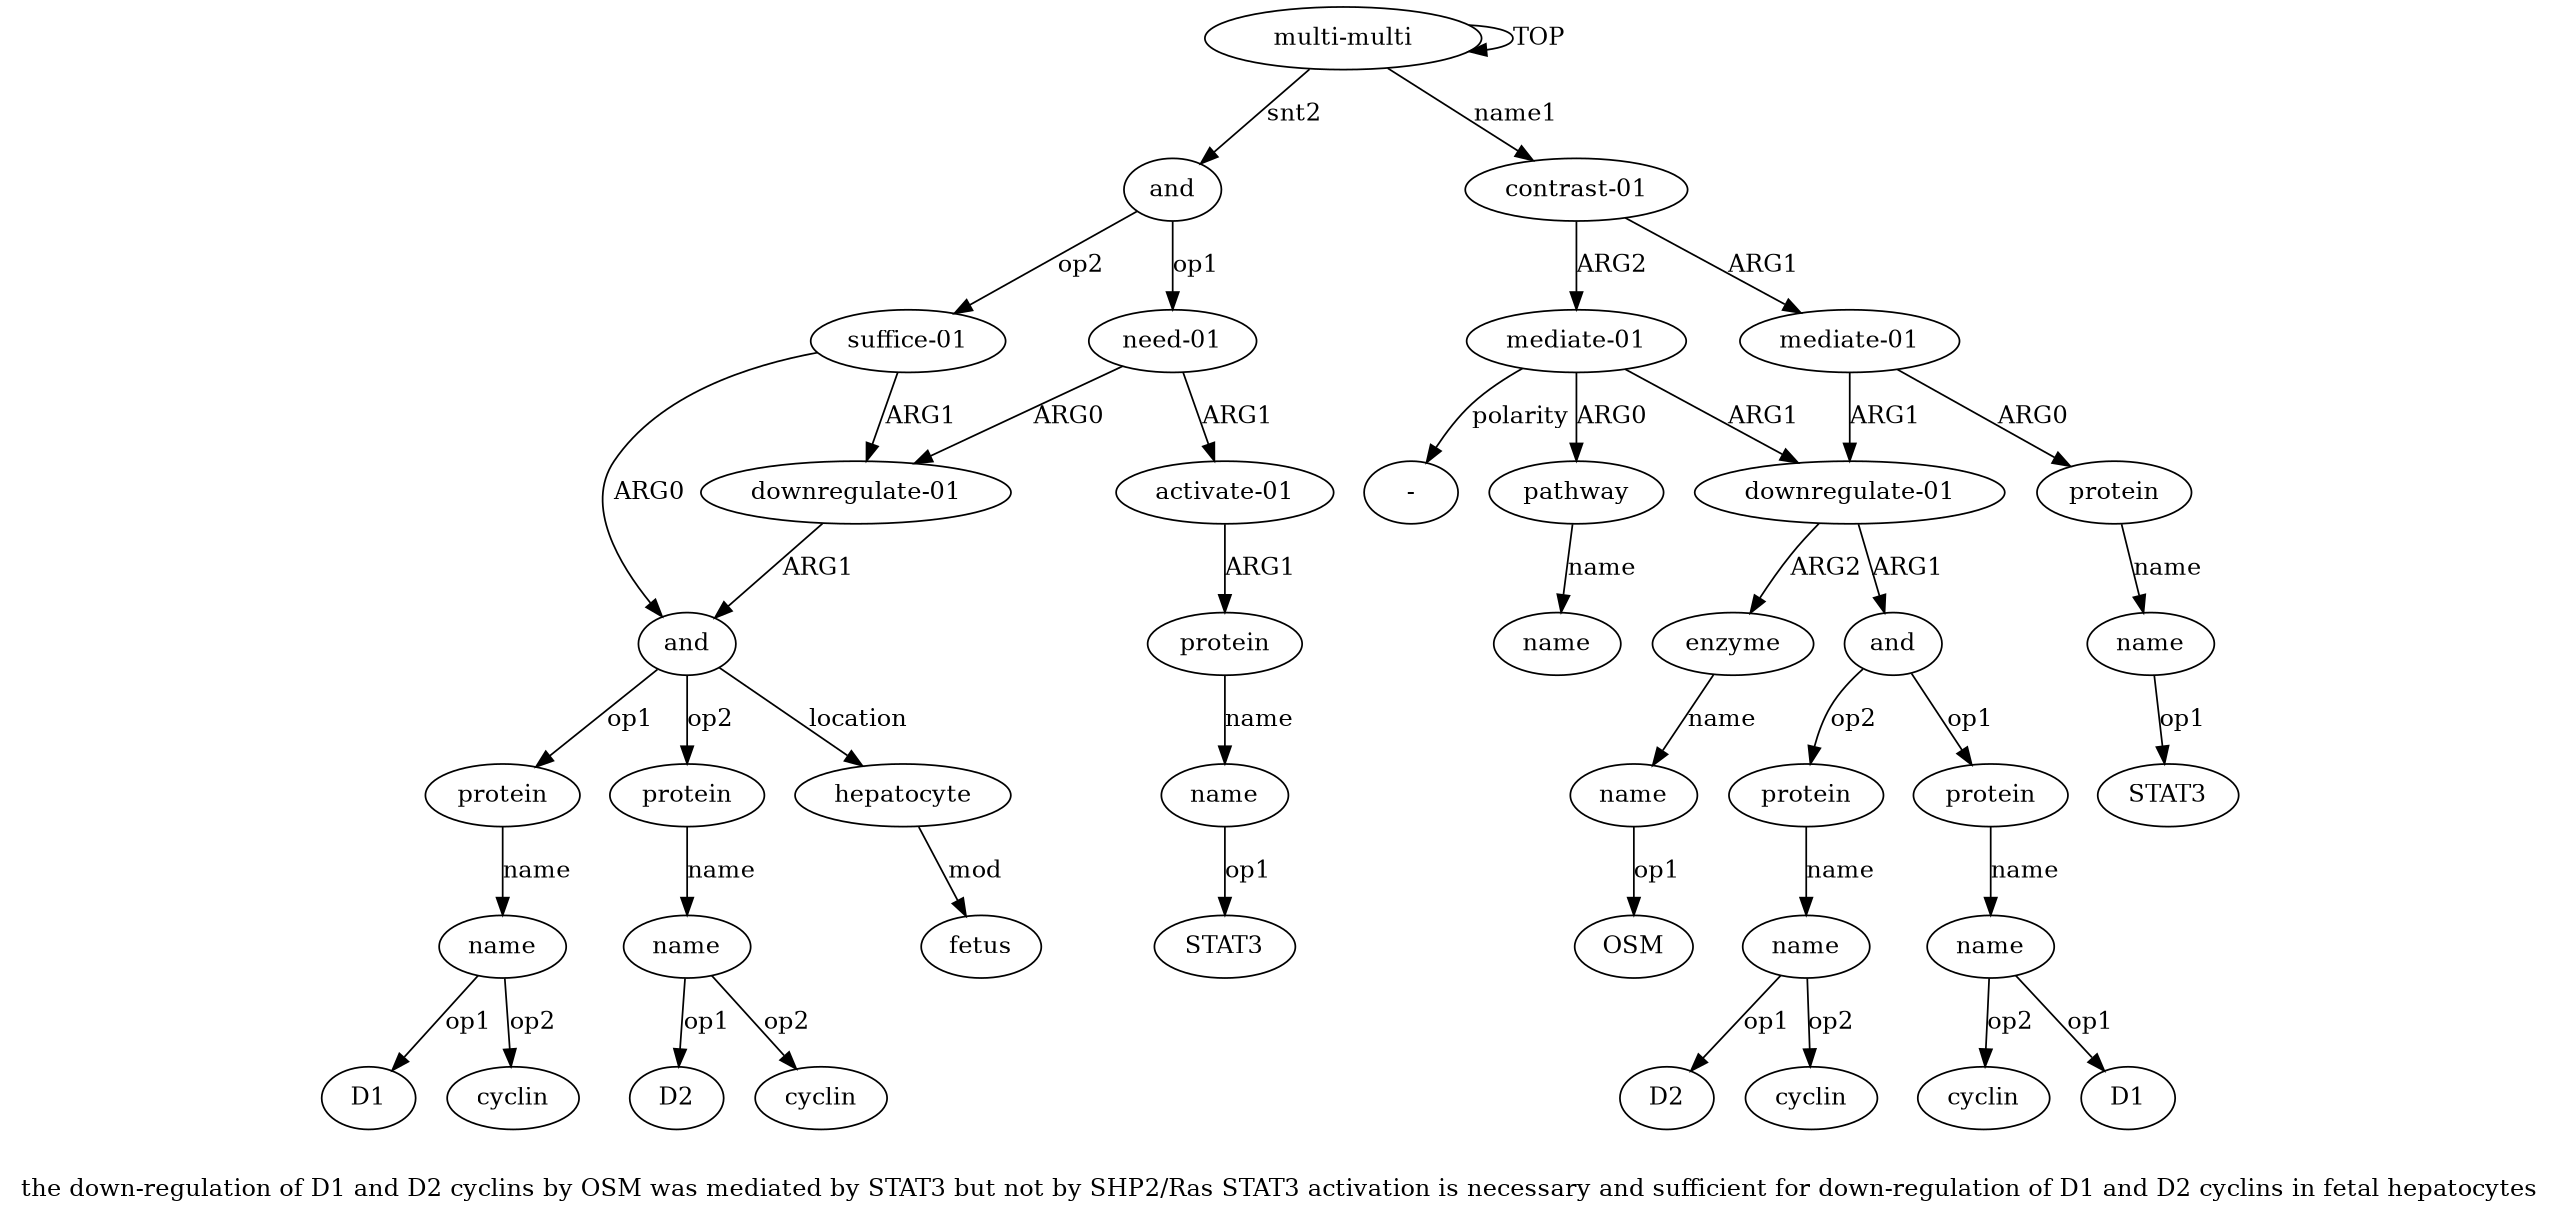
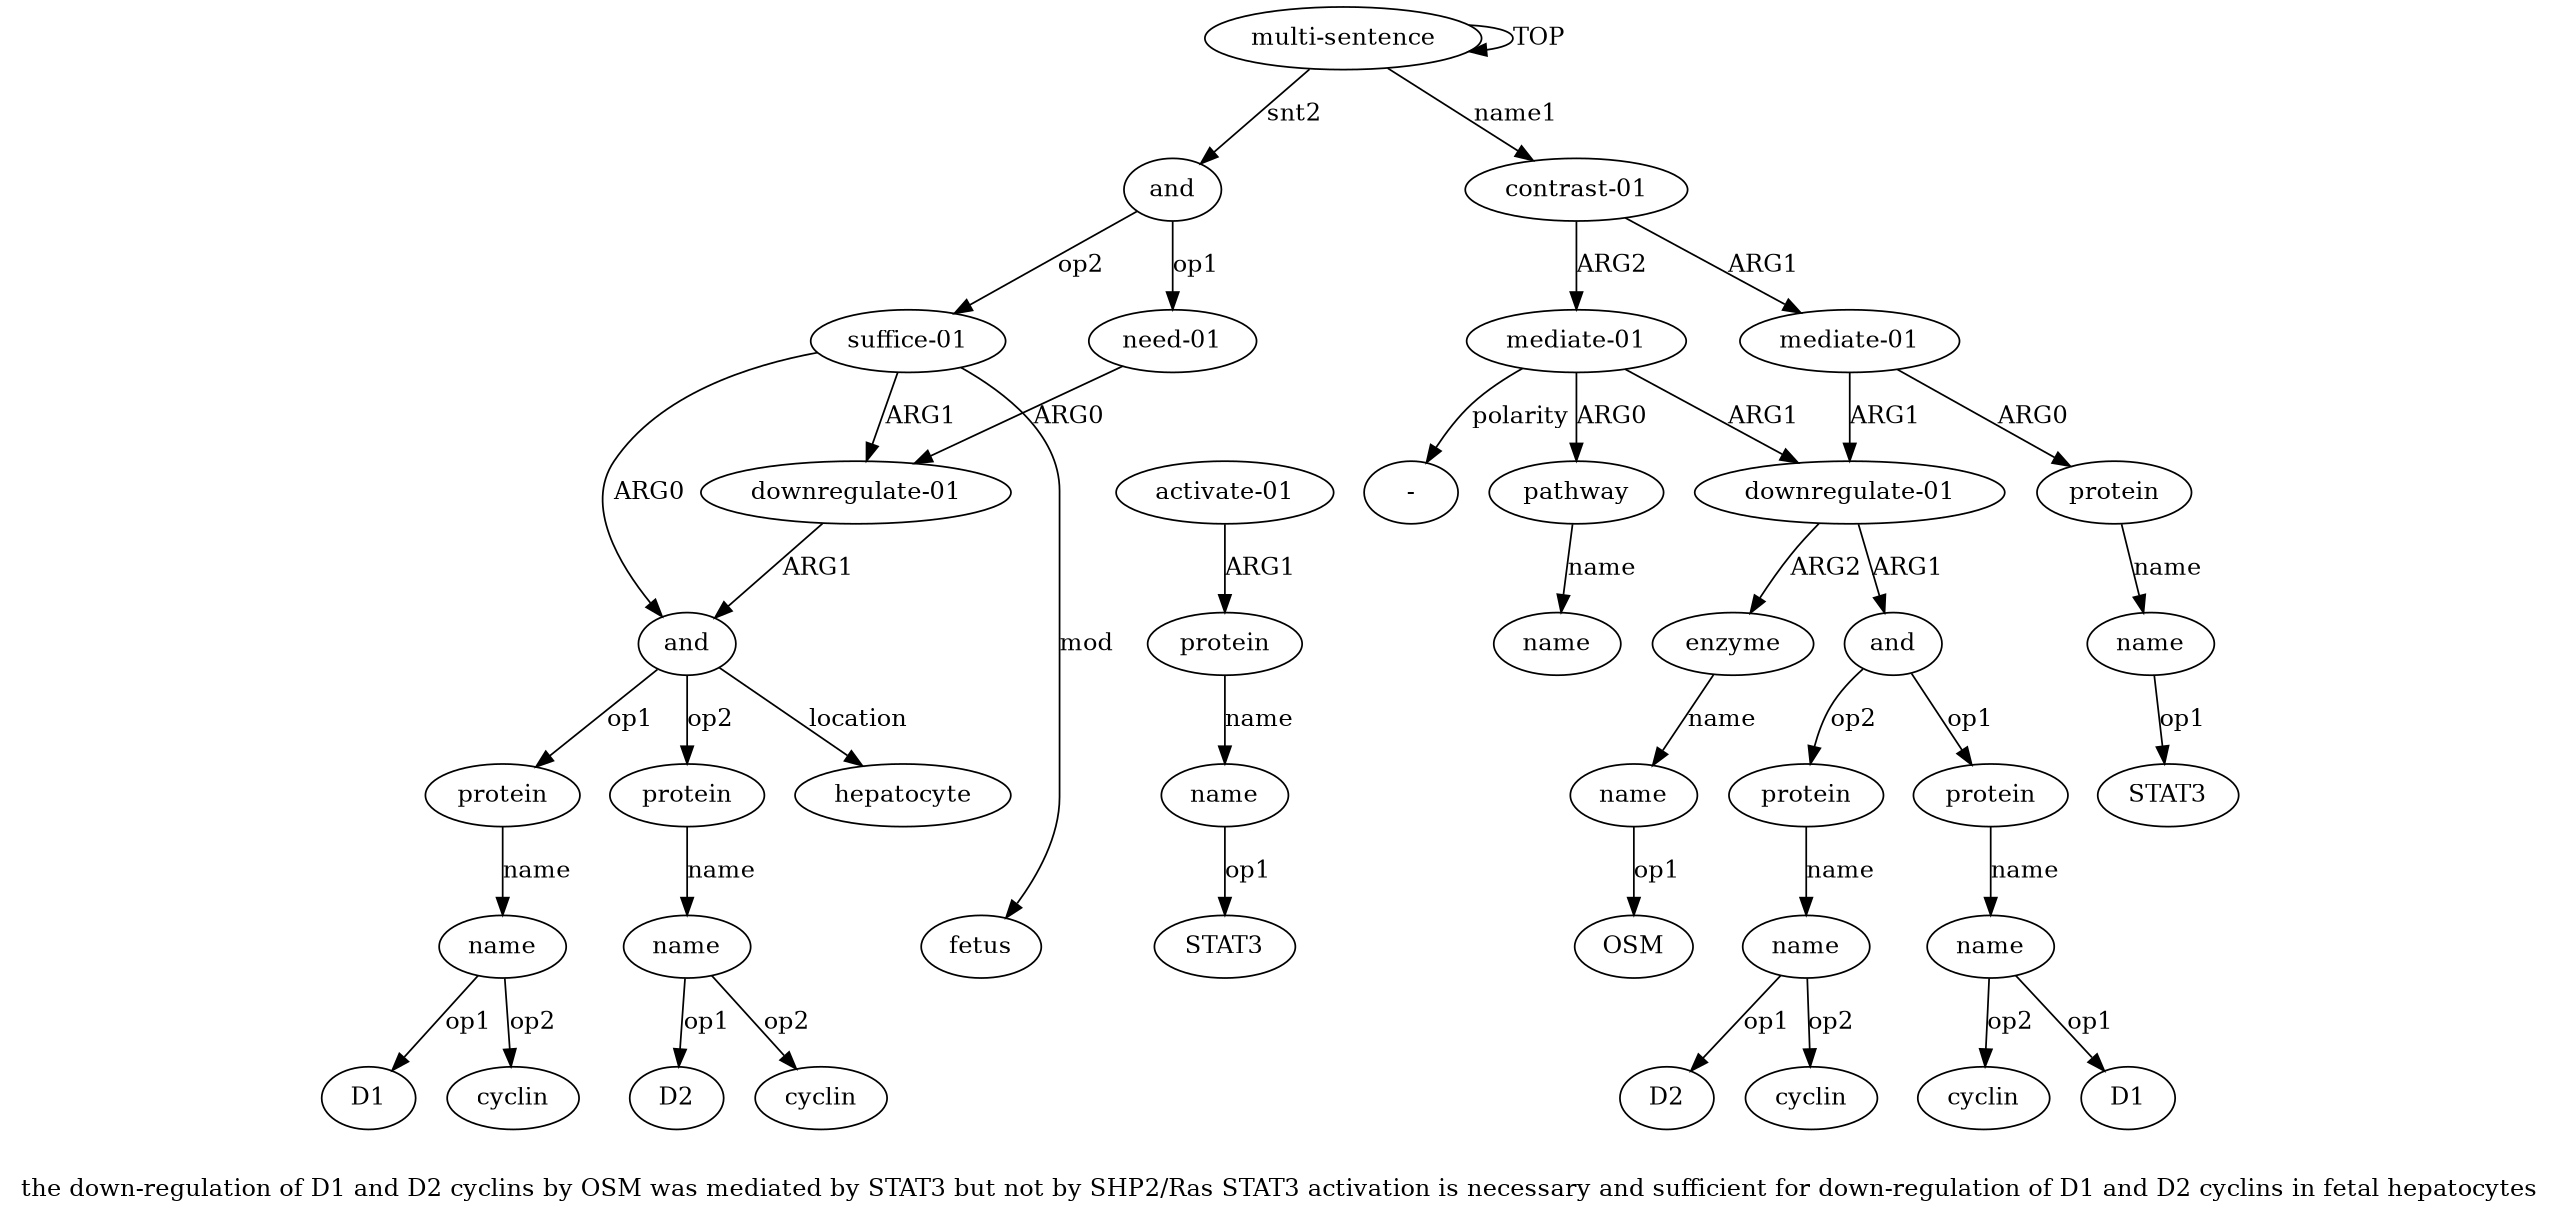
(1343, 38) -> (1343, 38)
(1196, 408) -> none
(938, 864) -> (1060, 620)
